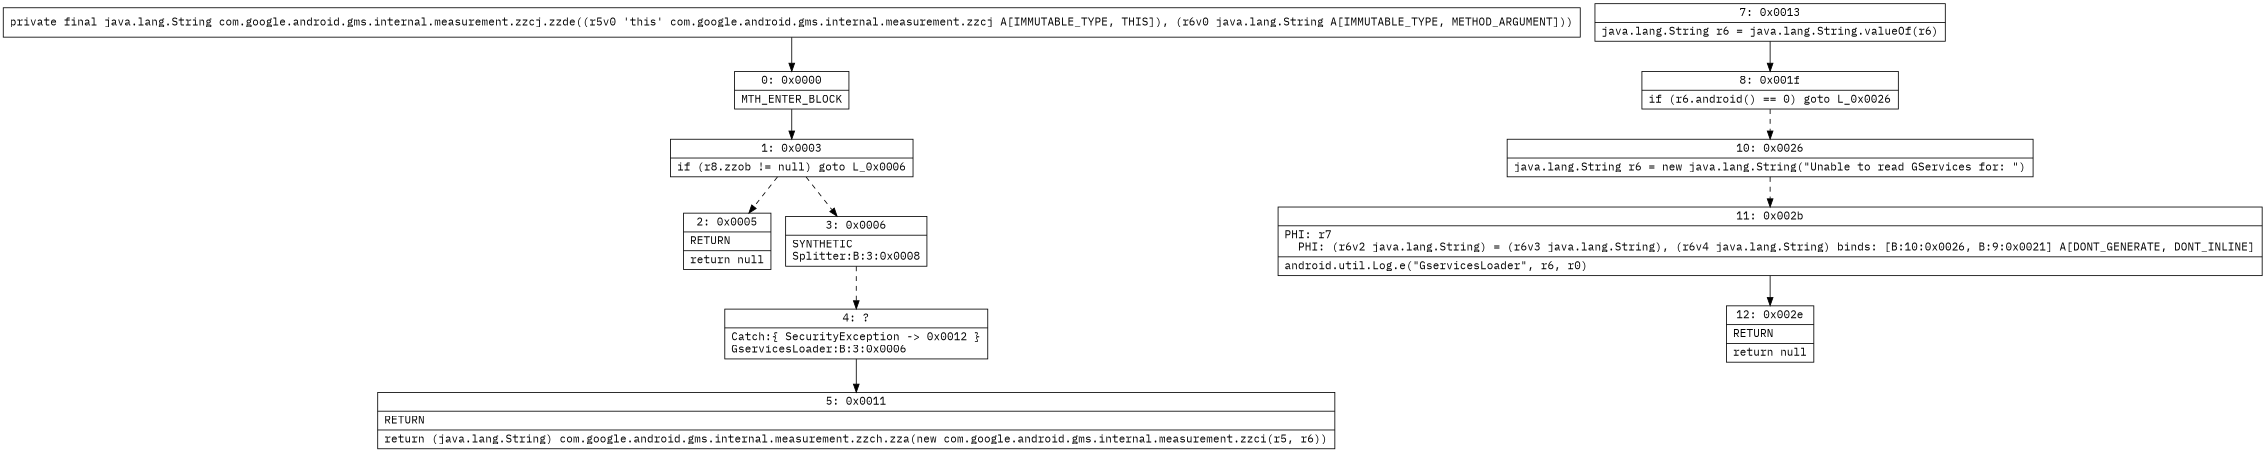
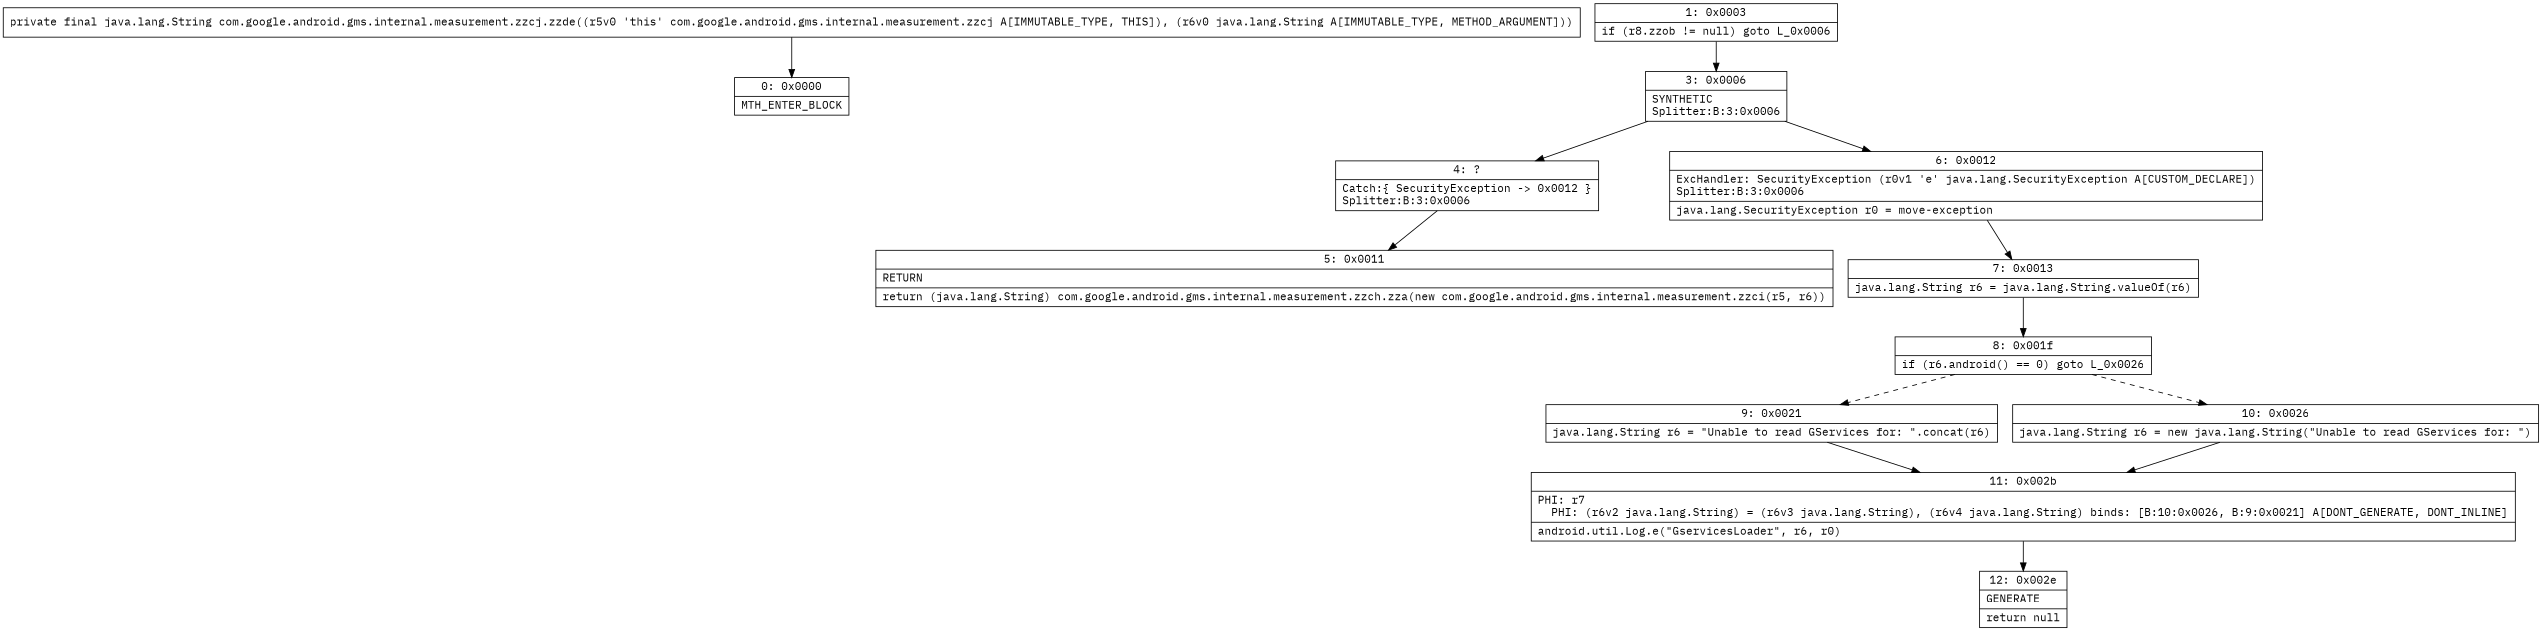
(792, 120) -> none
none -> (1966, 186)
(1770, 188) -> (2177, 456)
(819, 193) -> (1716, 52)
(727, 241) -> none
(856, 256) -> (1716, 111)
(856, 283) -> (1596, 140)
(1753, 334) -> (2013, 599)
(819, 349) -> (1406, 201)
none -> (1772, 423)
